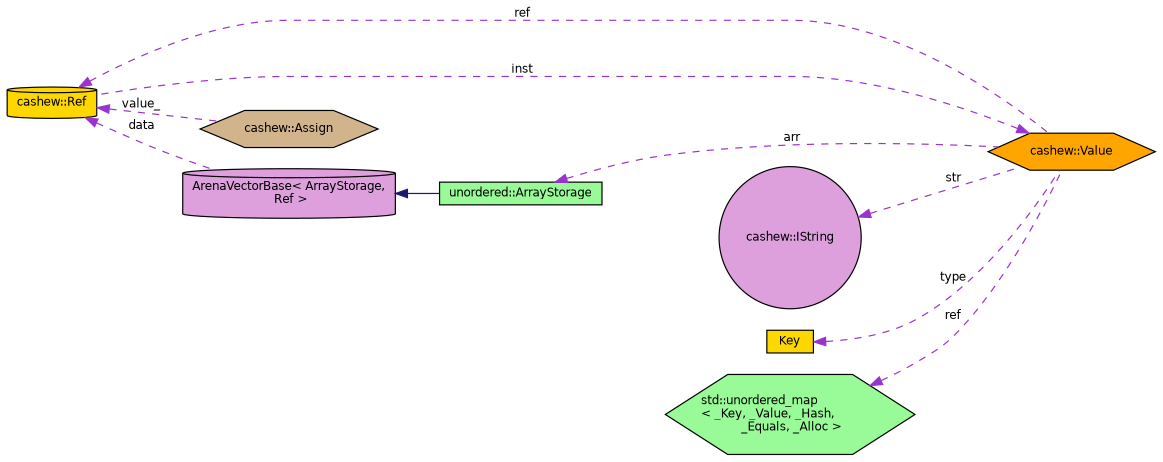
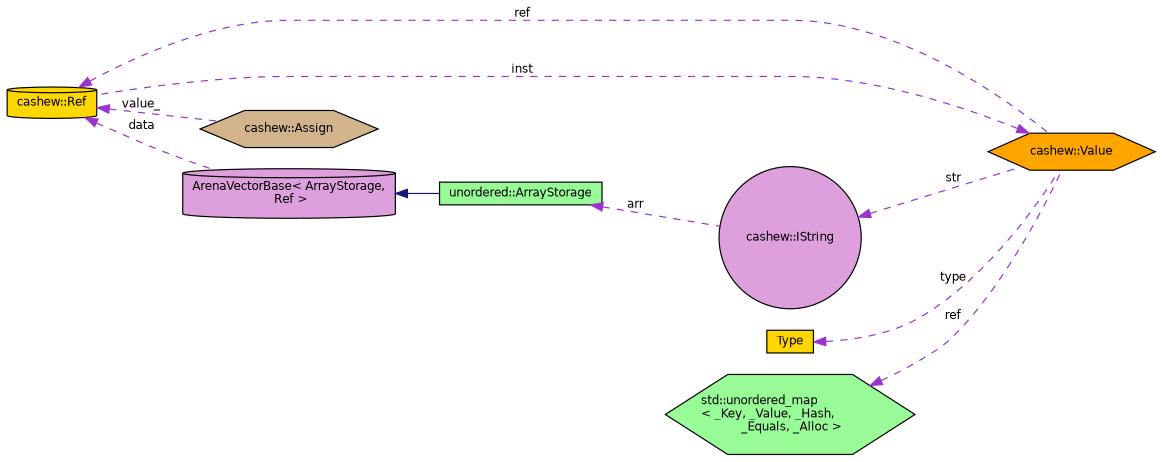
(781, 146) -> (661, 217)
(790, 342) -> (790, 342)
